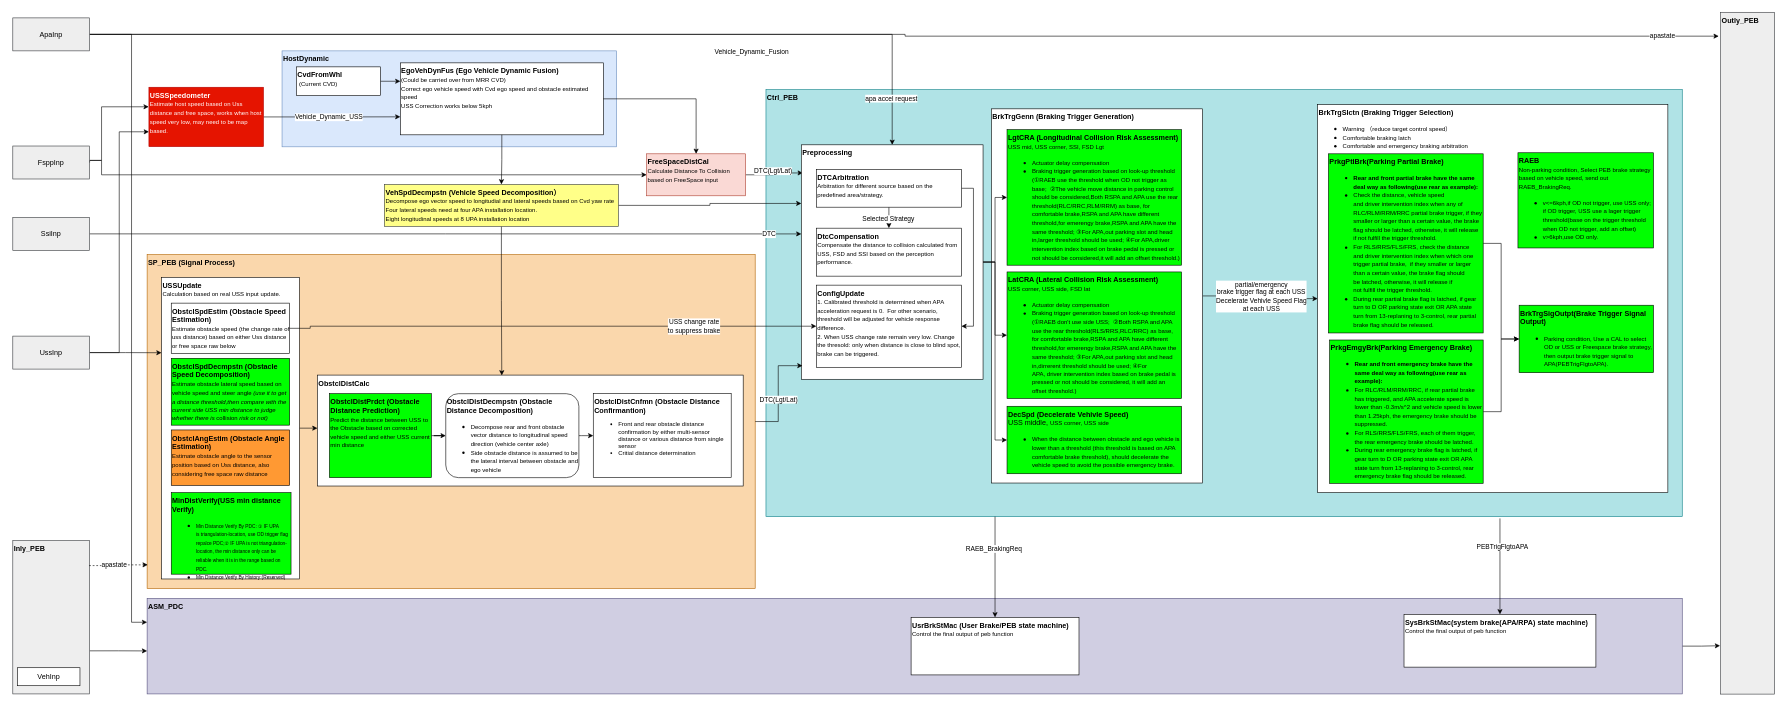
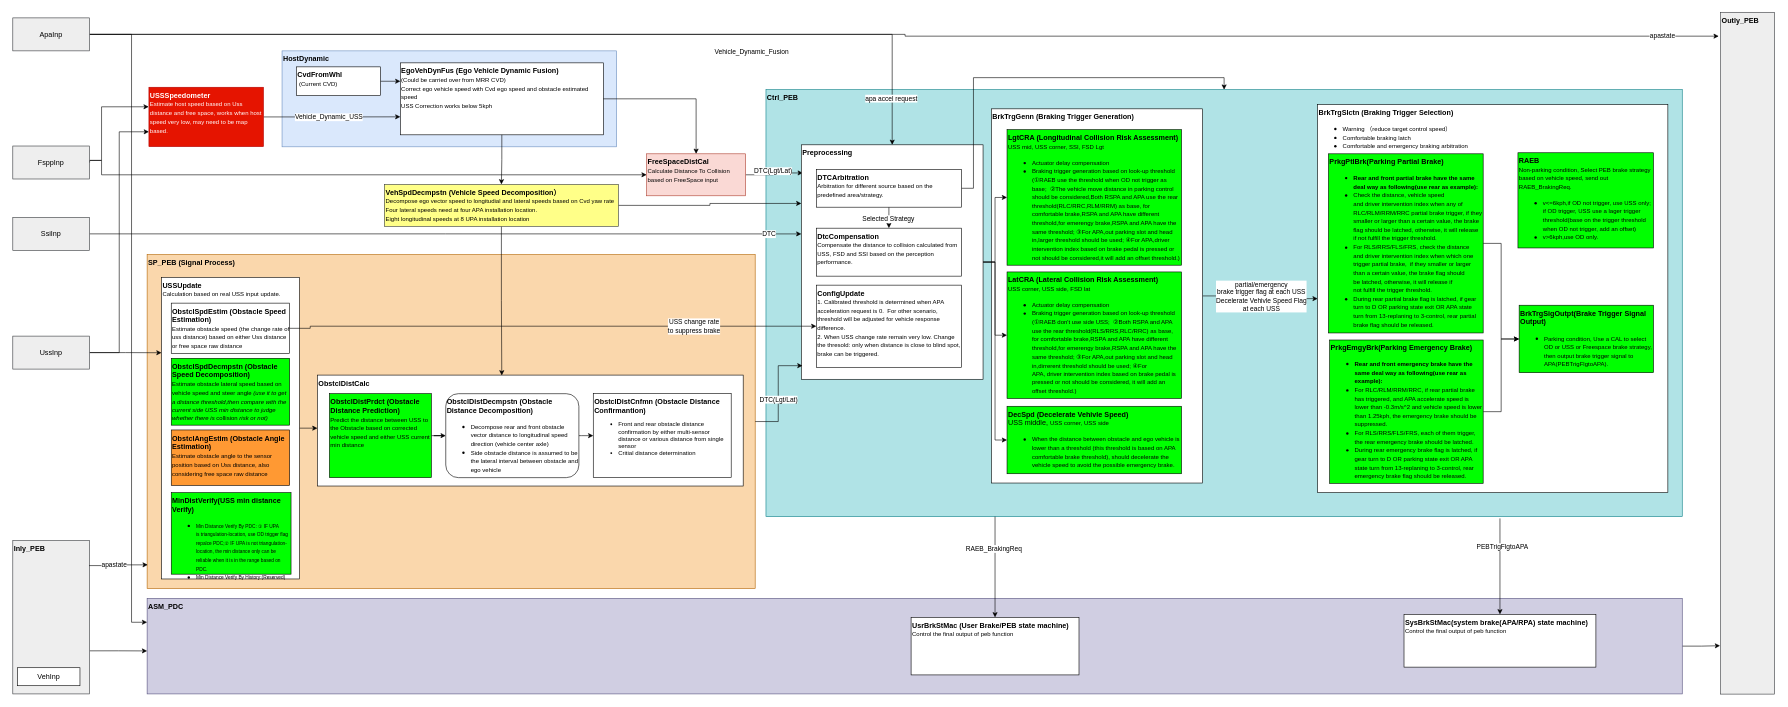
(974, 260) -> (1047, 78)
(231, 333) -> (231, 333)
(134, 565) -> (134, 565)
